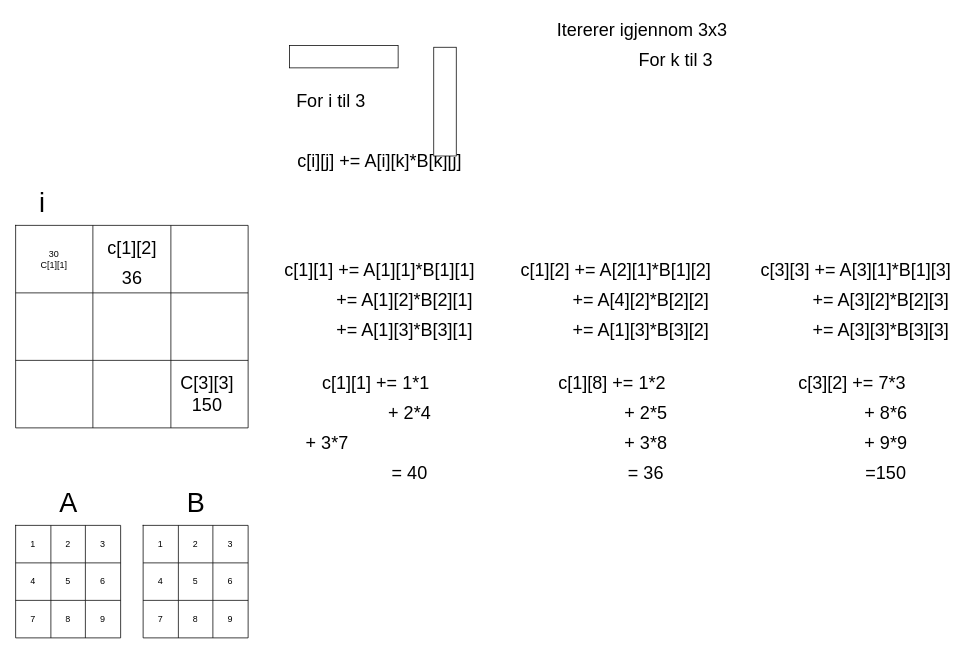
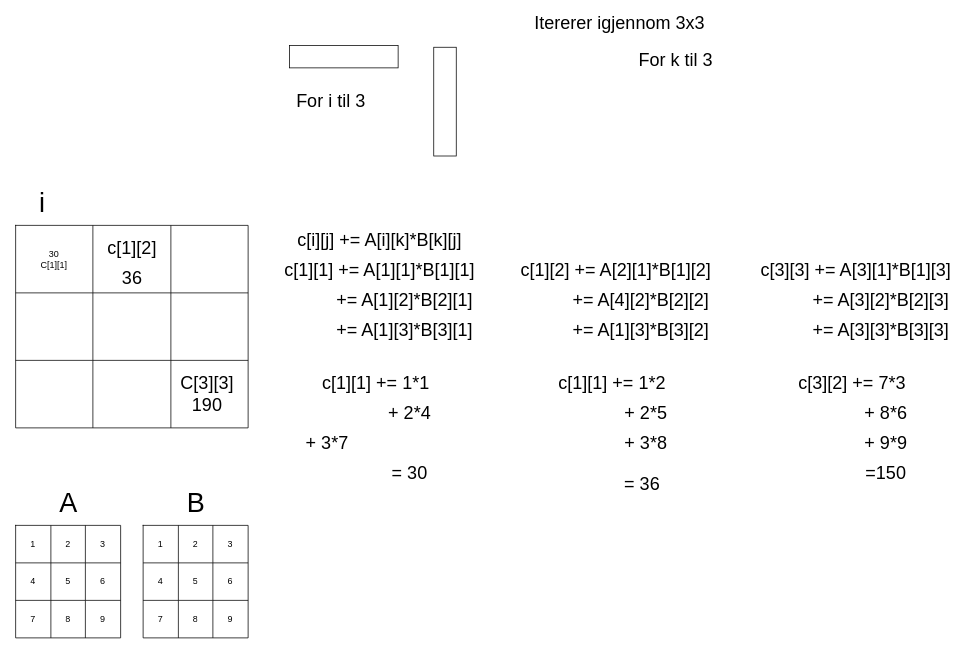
(642, 30) -> (619, 23)
(379, 162) -> (379, 240)
(612, 383) -> (612, 383)
(207, 394) -> (207, 394)
(410, 473) -> (410, 473)
(645, 473) -> (642, 484)
